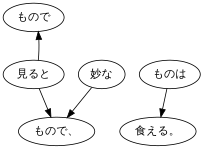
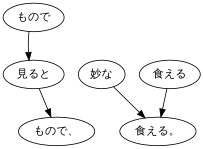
(39, 50) -> (28, 42)
(170, 74) -> (170, 74)
(82, 99) -> (126, 100)
